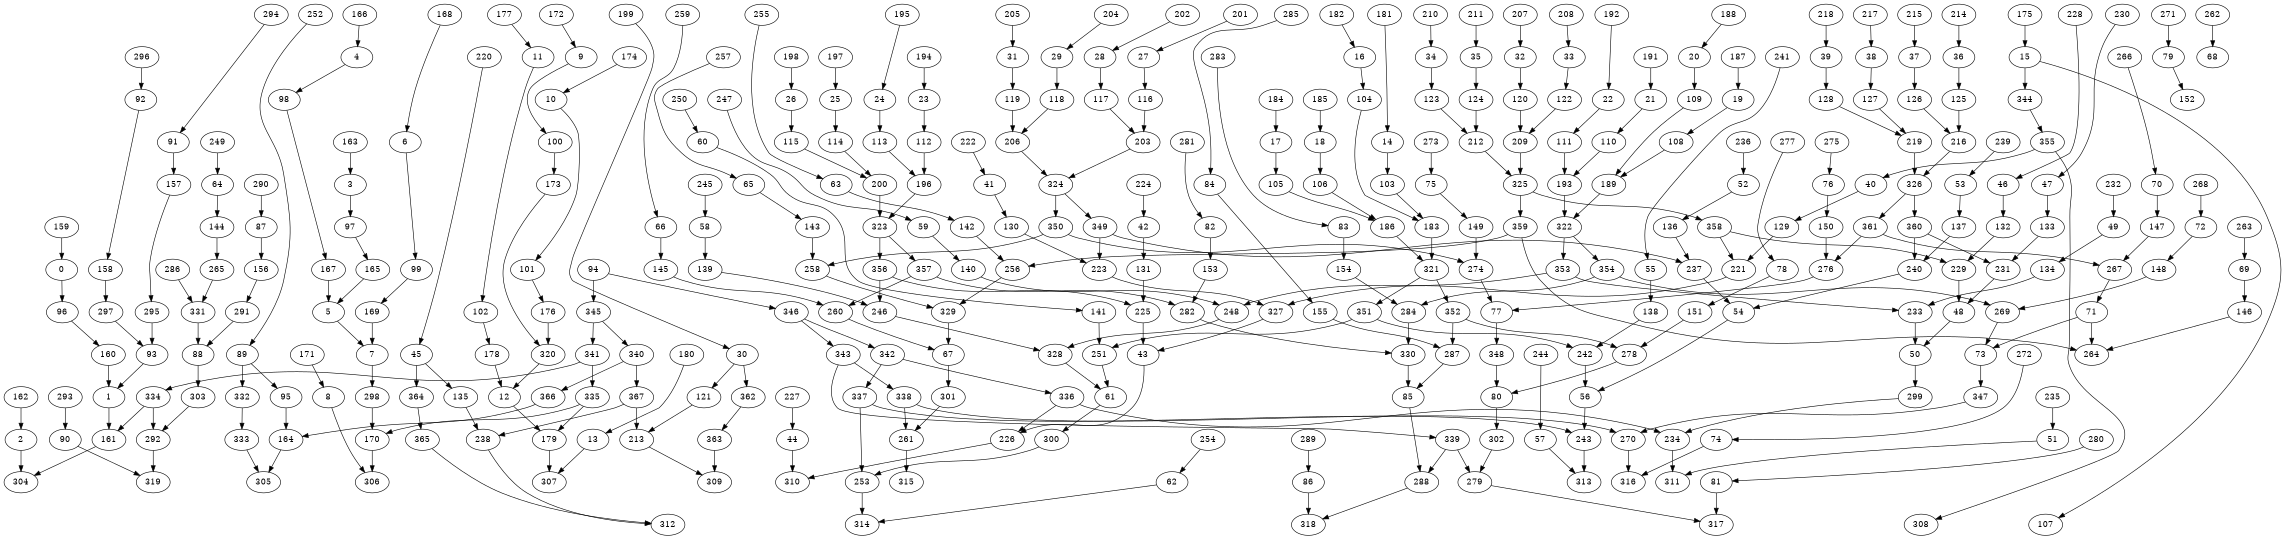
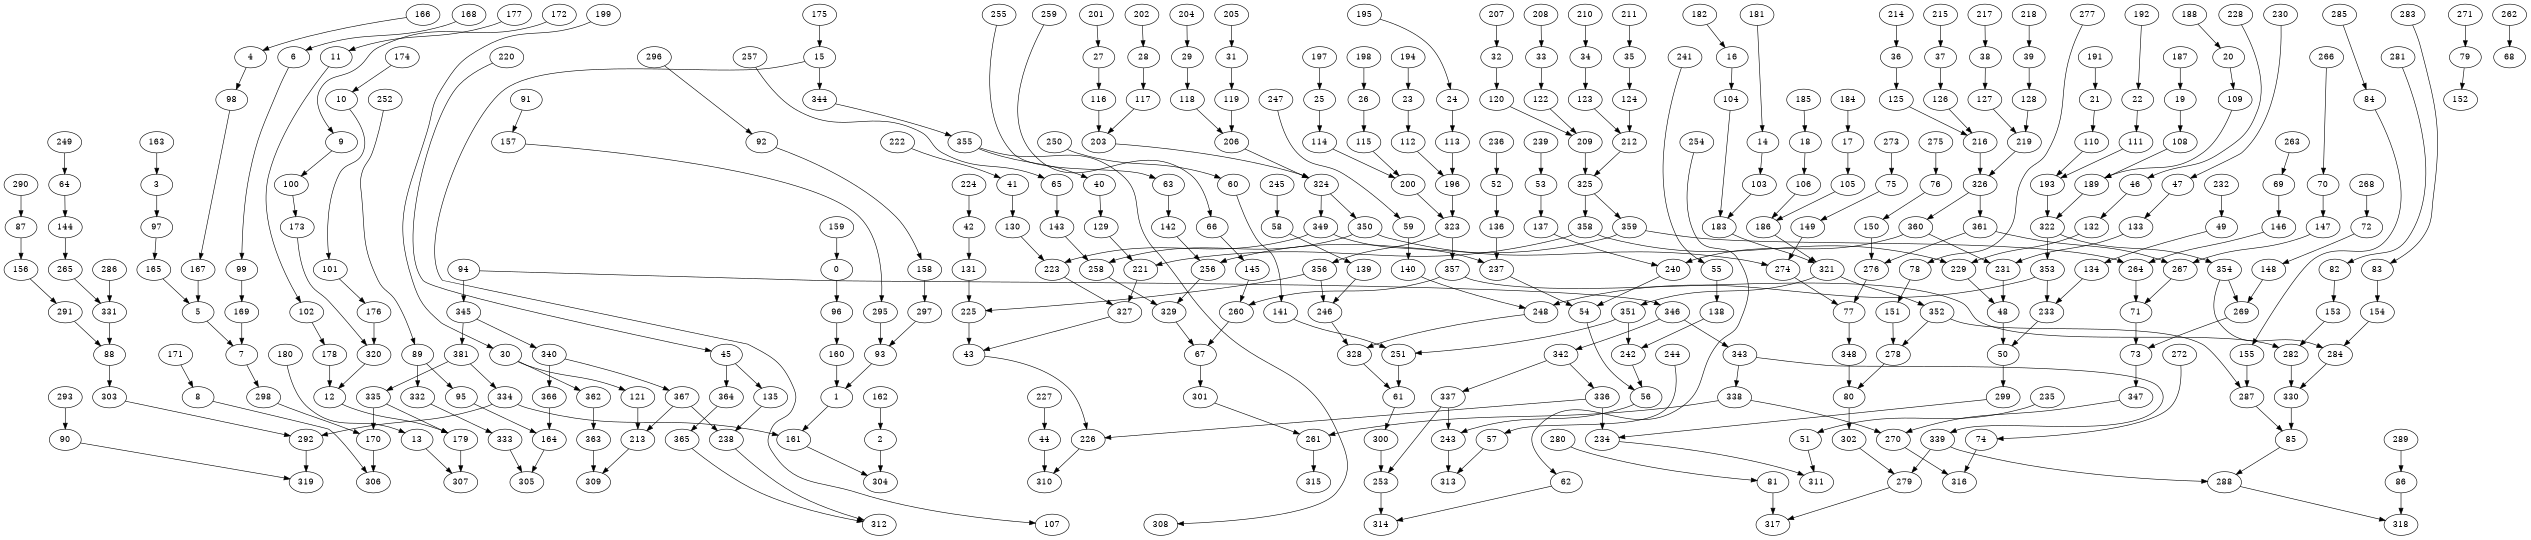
(271, 15) -> none
(2092, 331) -> (2136, 288)
(592, 355) -> (461, 355)
